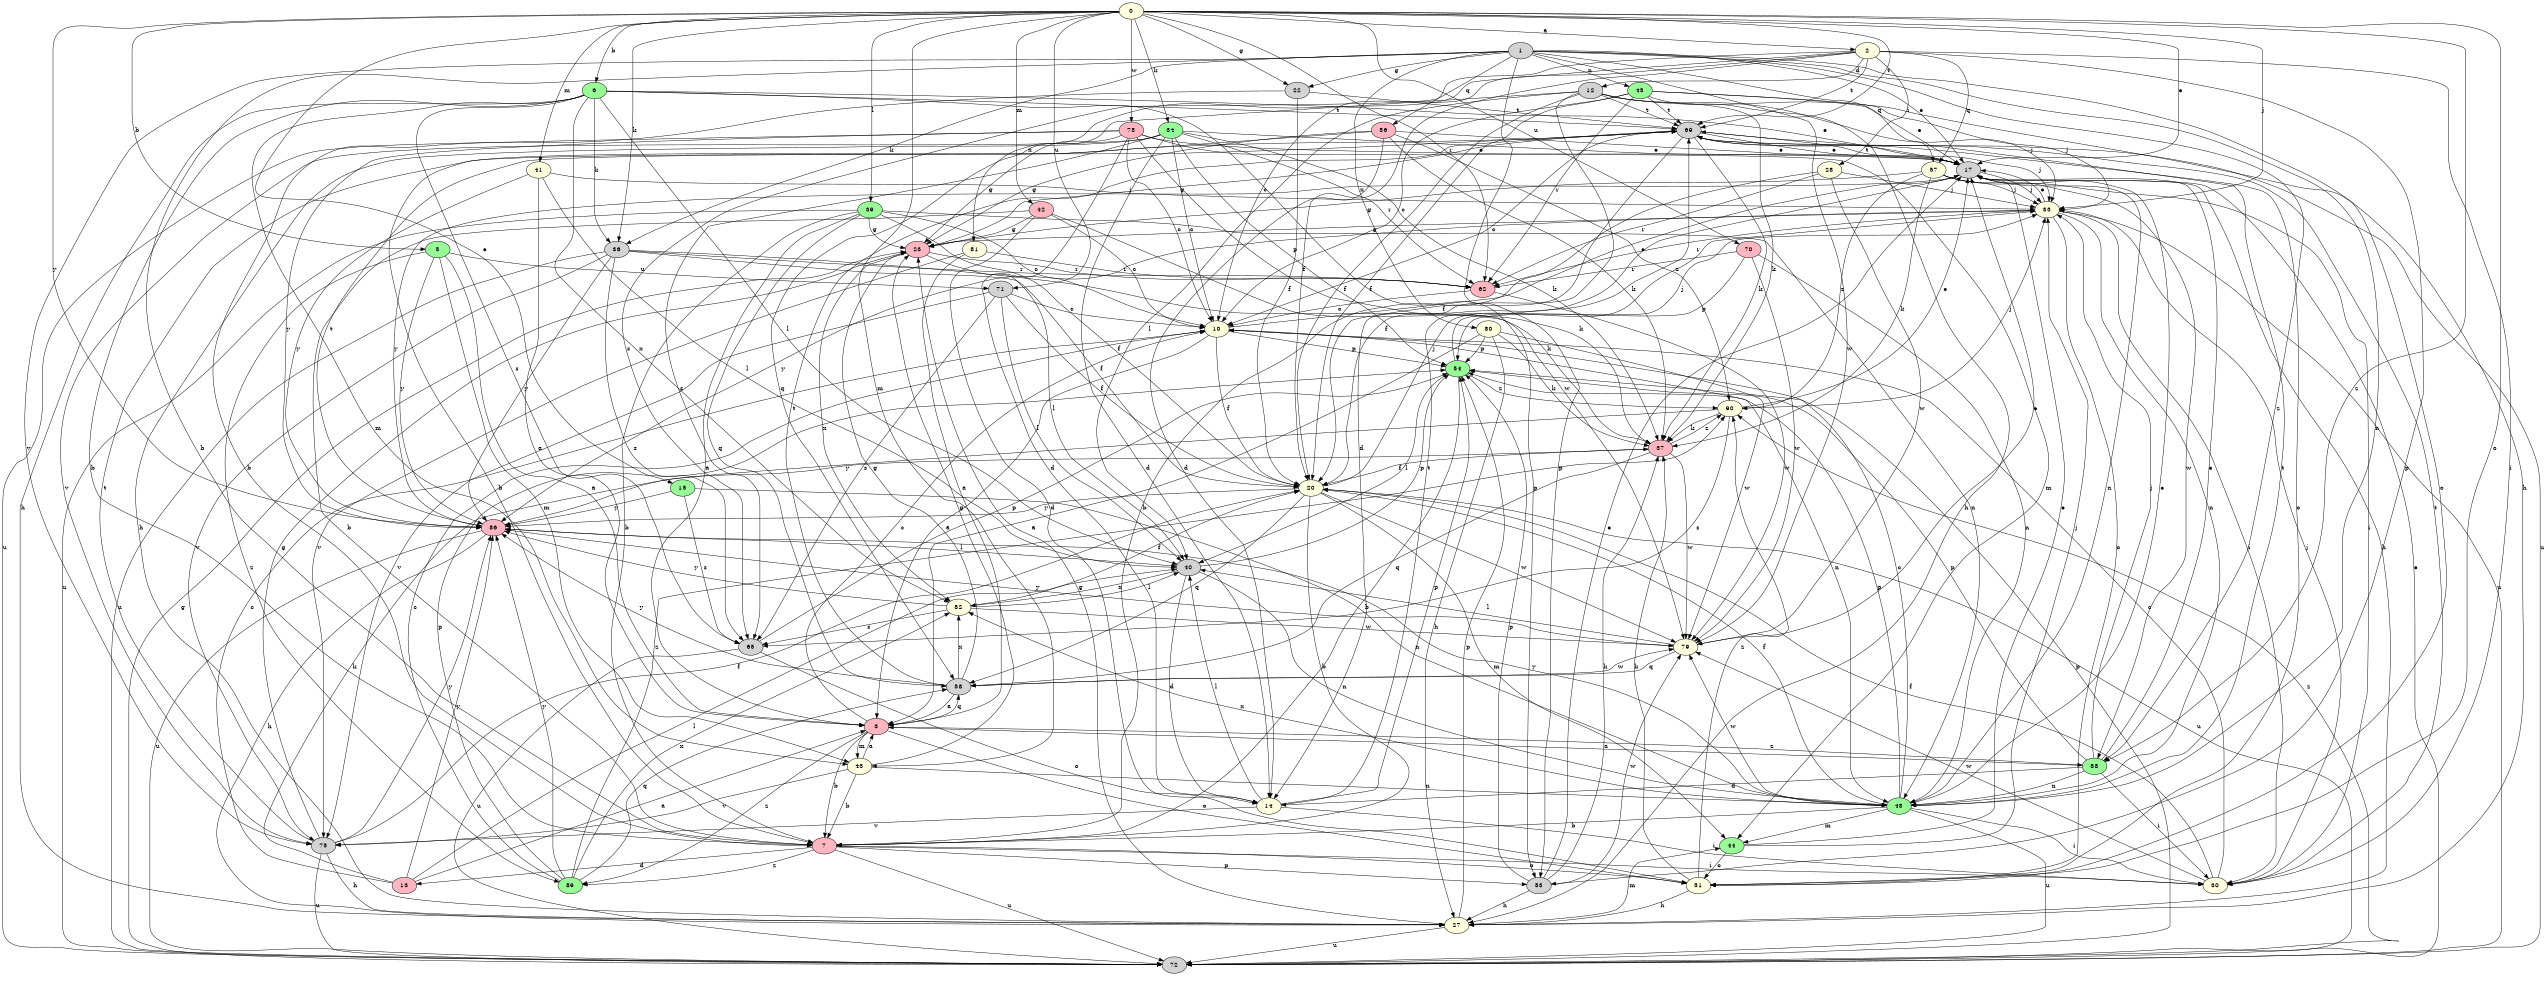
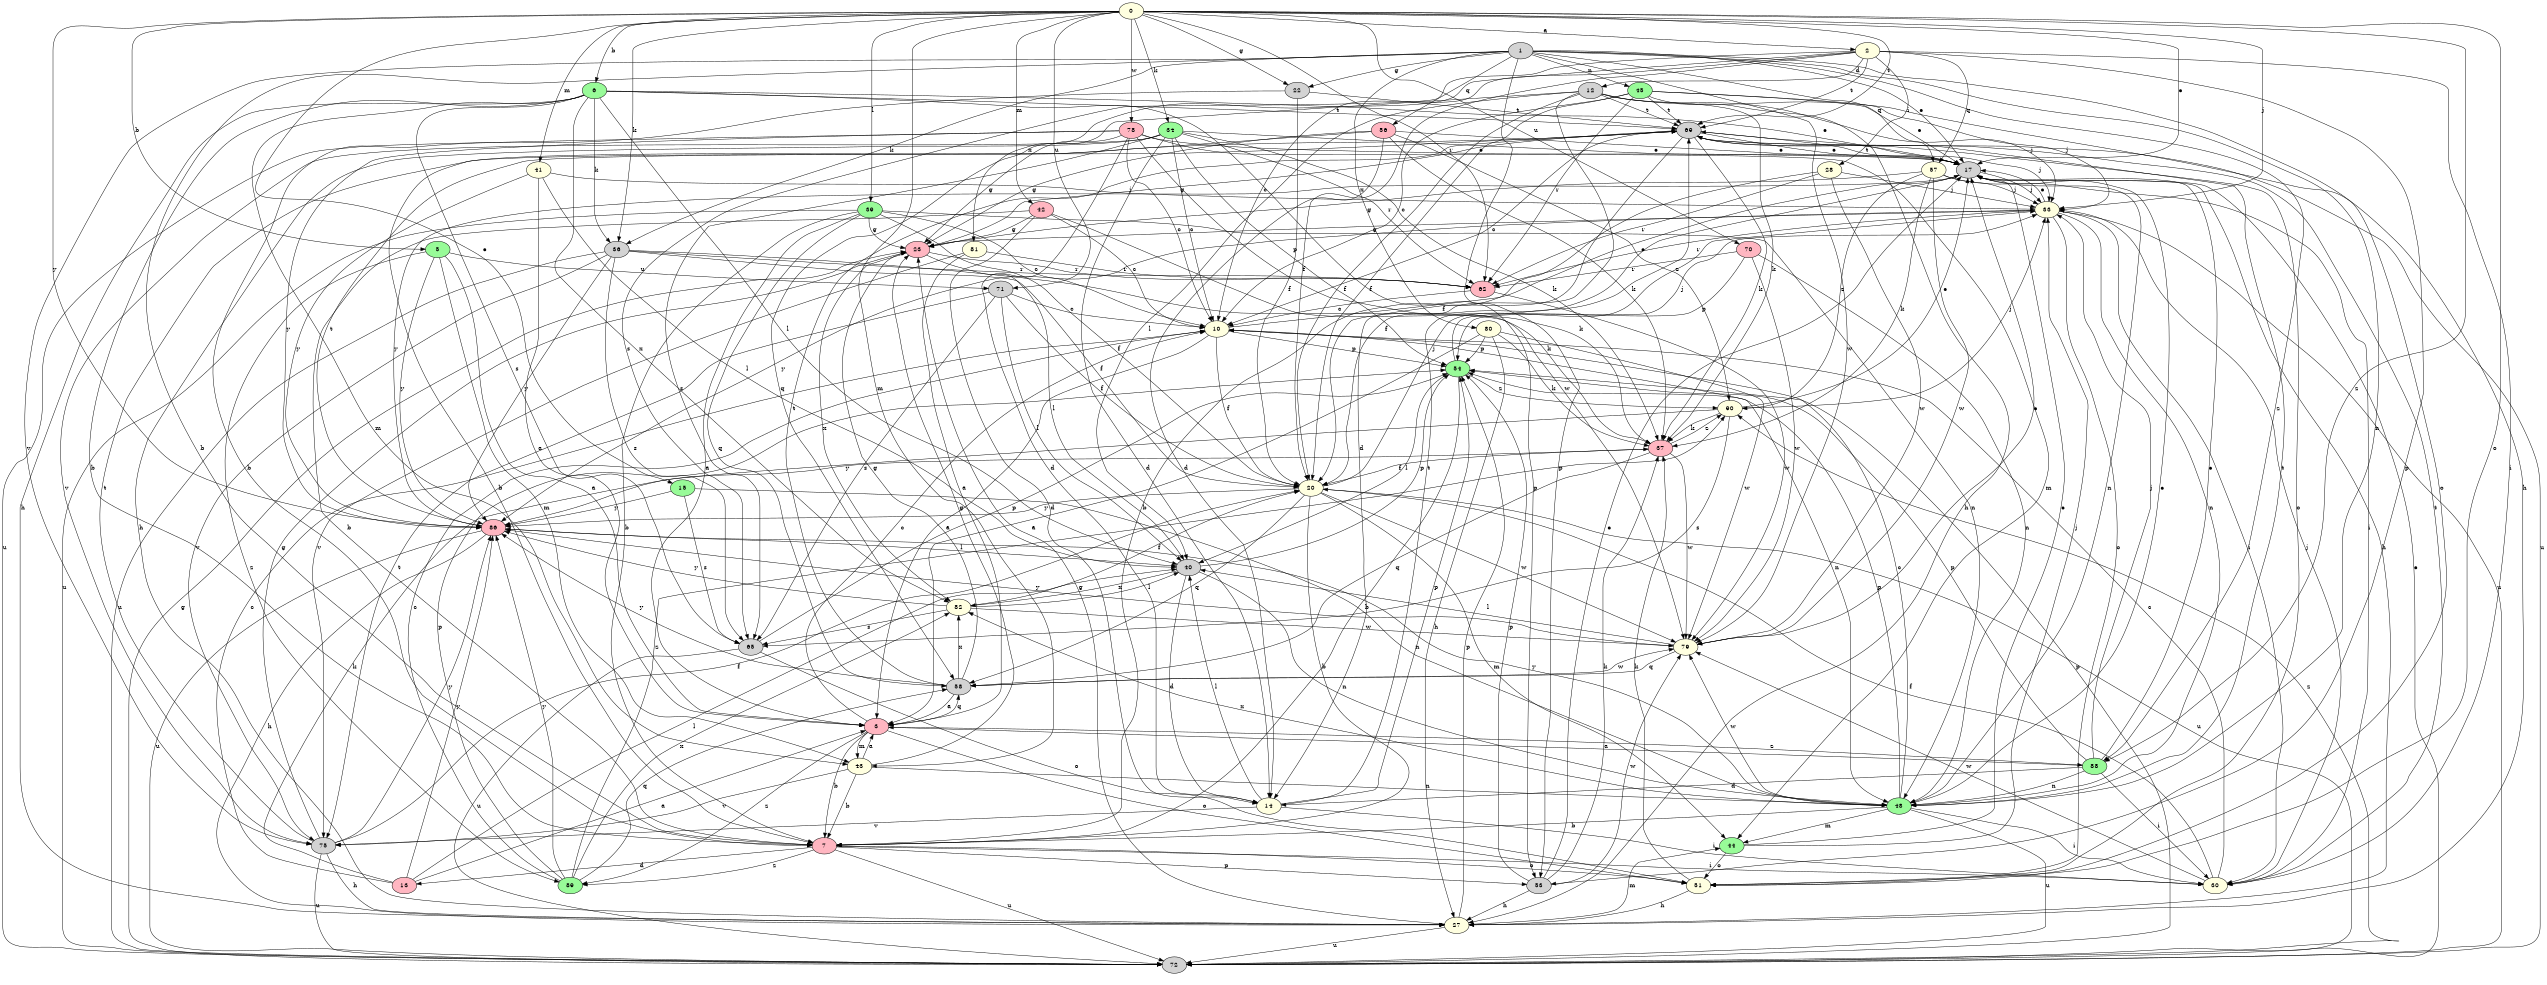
(2192, 387) -> (1931, 468)
(400, 568) -> (400, 568)
(1637, 573) -> none
(1734, 650) -> none
